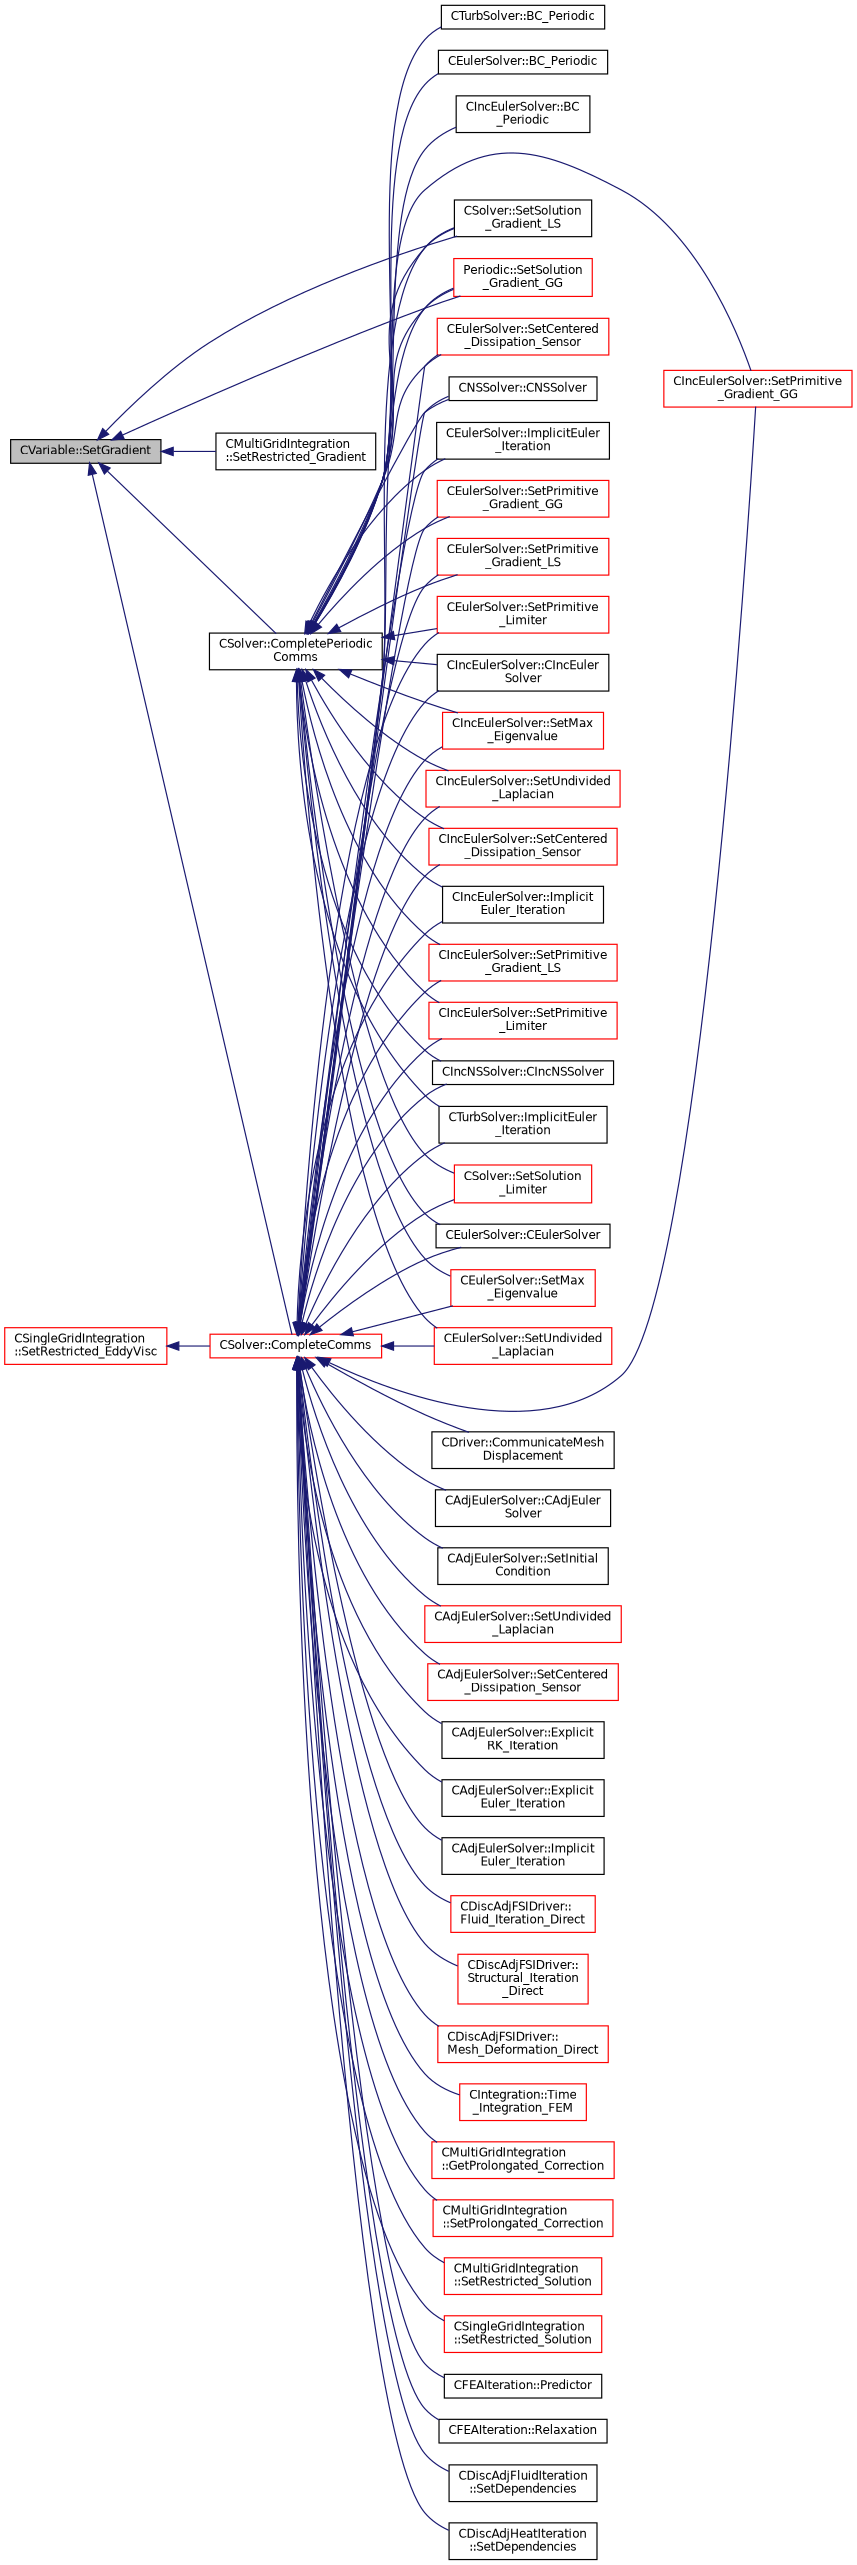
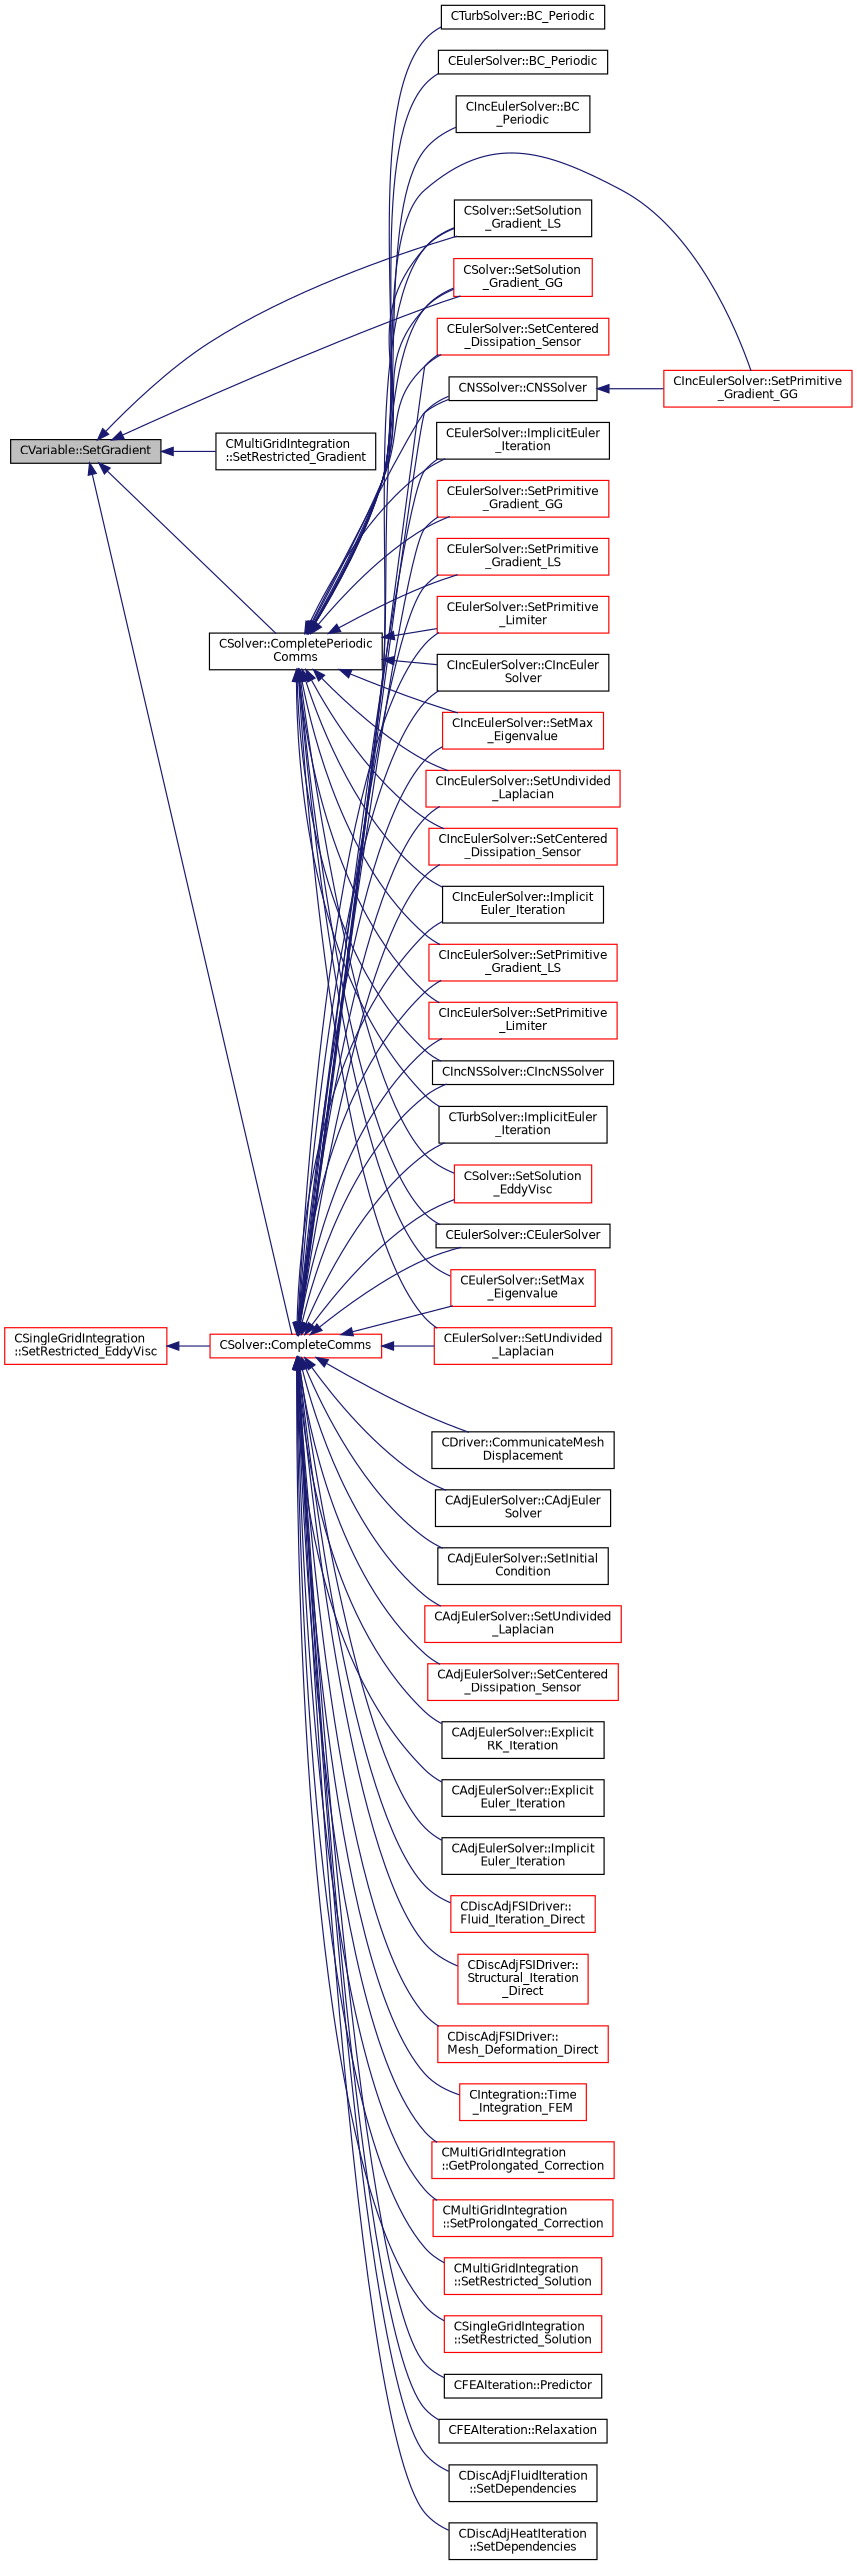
(523, 277) -> (523, 277)
(698, 1049) -> (636, 389)
(523, 1184) -> (523, 1184)
